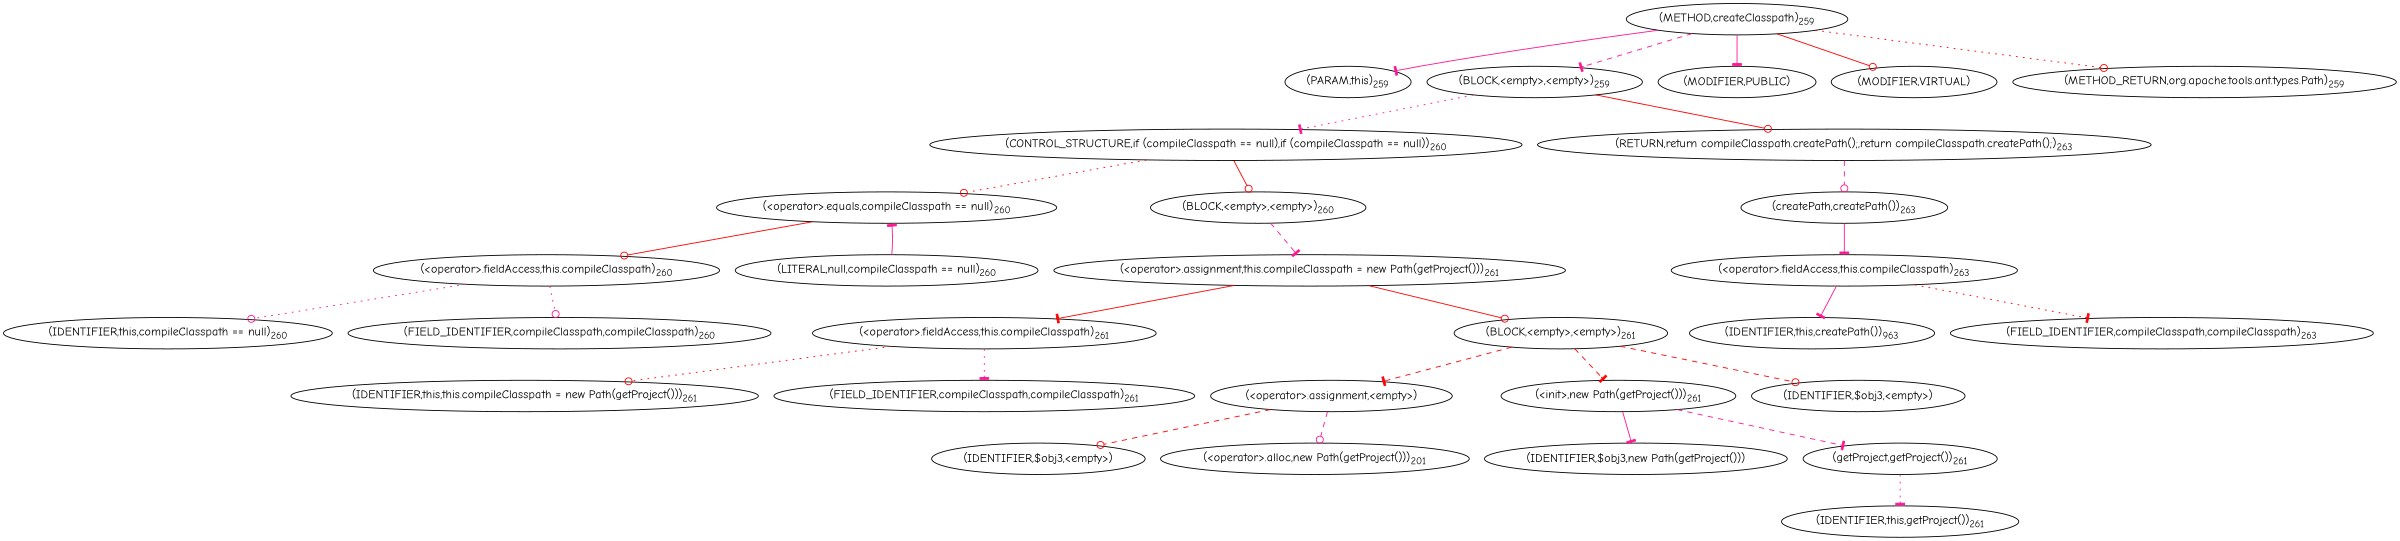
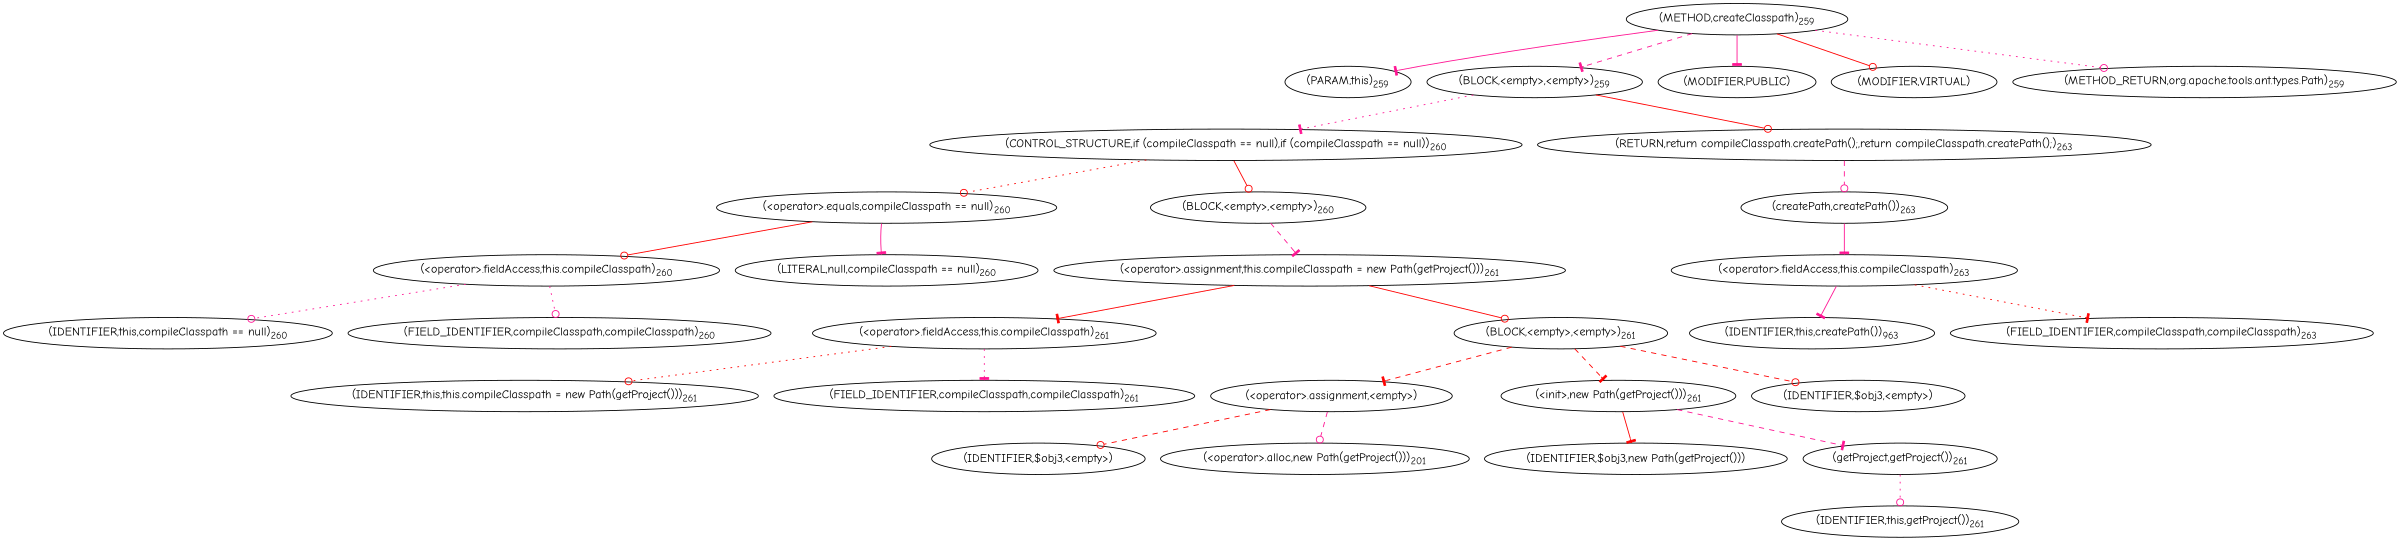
(1958, 49) -> (1958, 49)
(892, 241) -> (881, 237)
(1627, 425) -> (1627, 425)
(1900, 487) -> (1900, 487)
